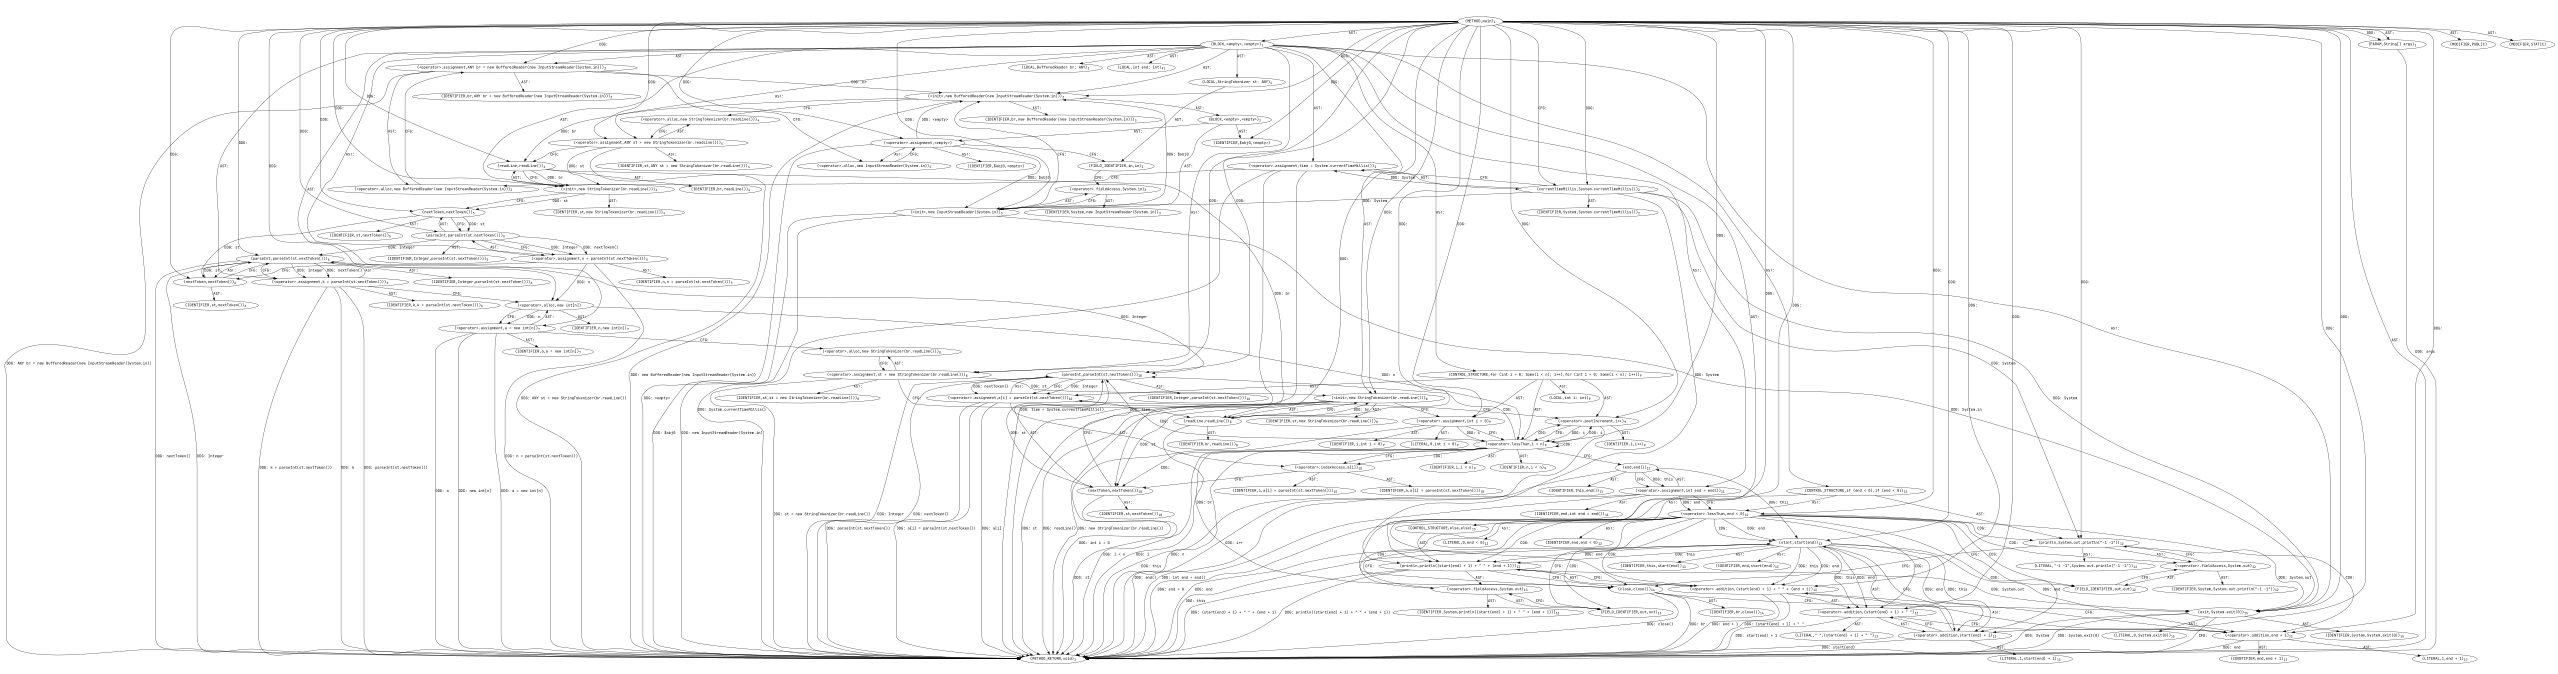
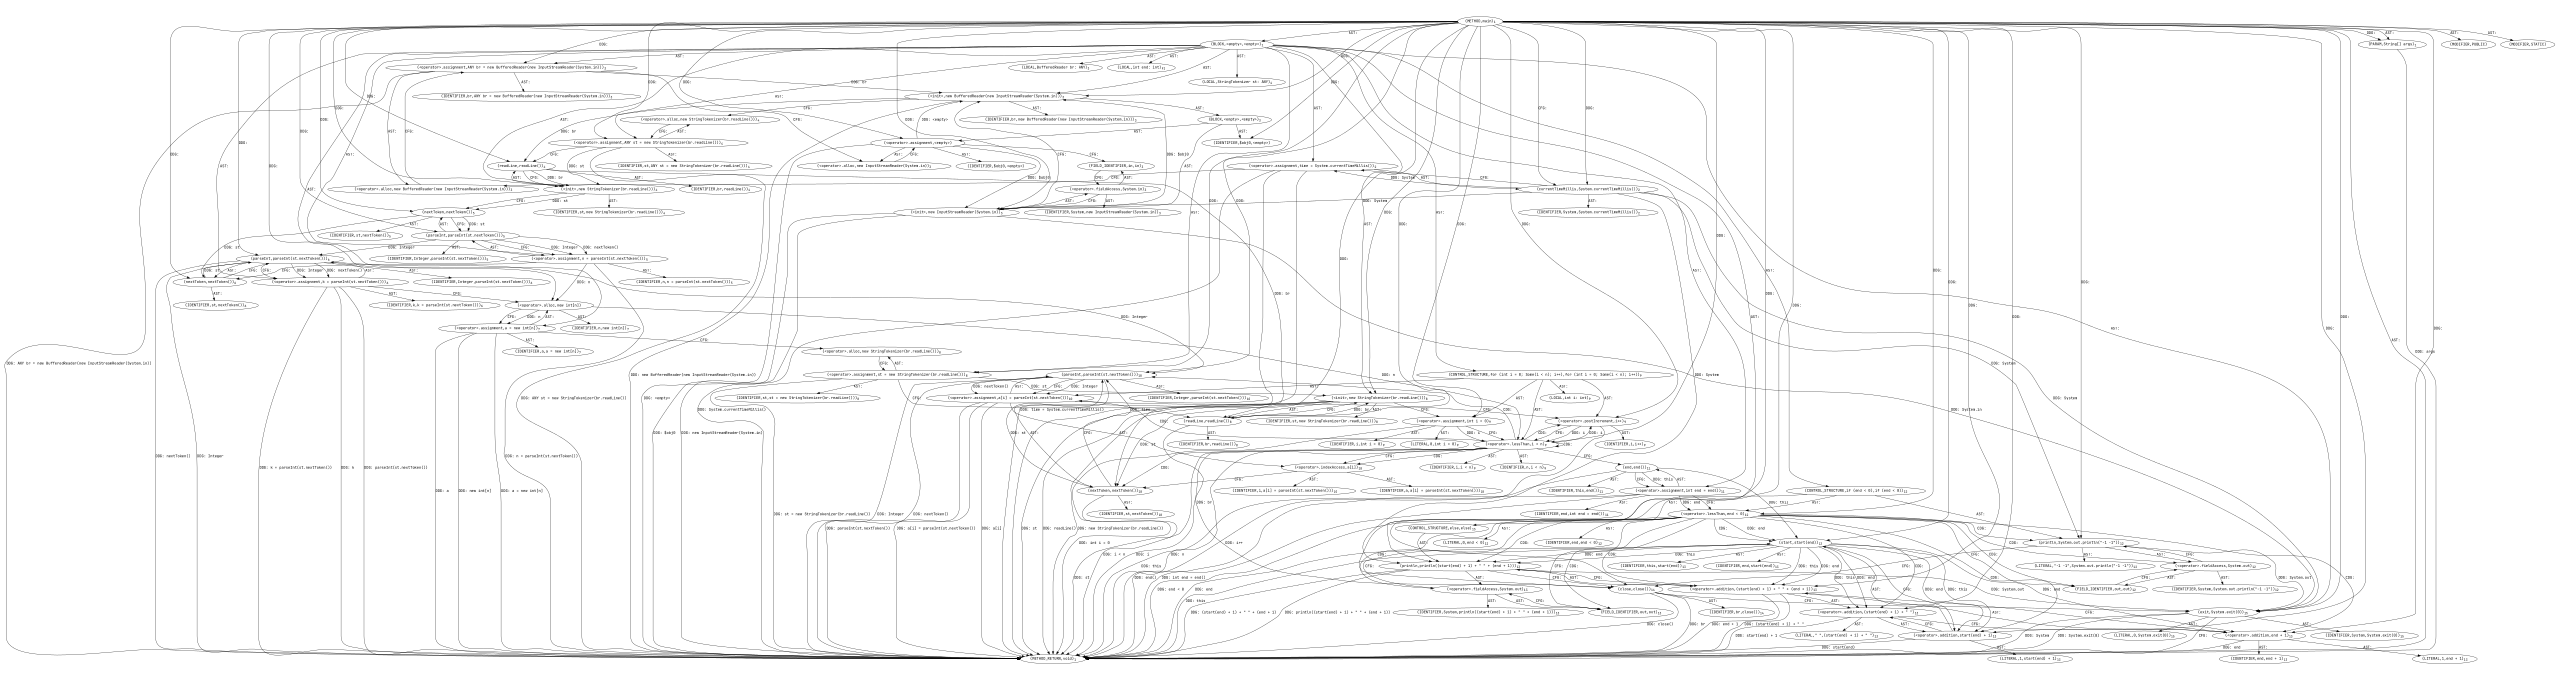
(1171, 118) -> (1124, 180)
